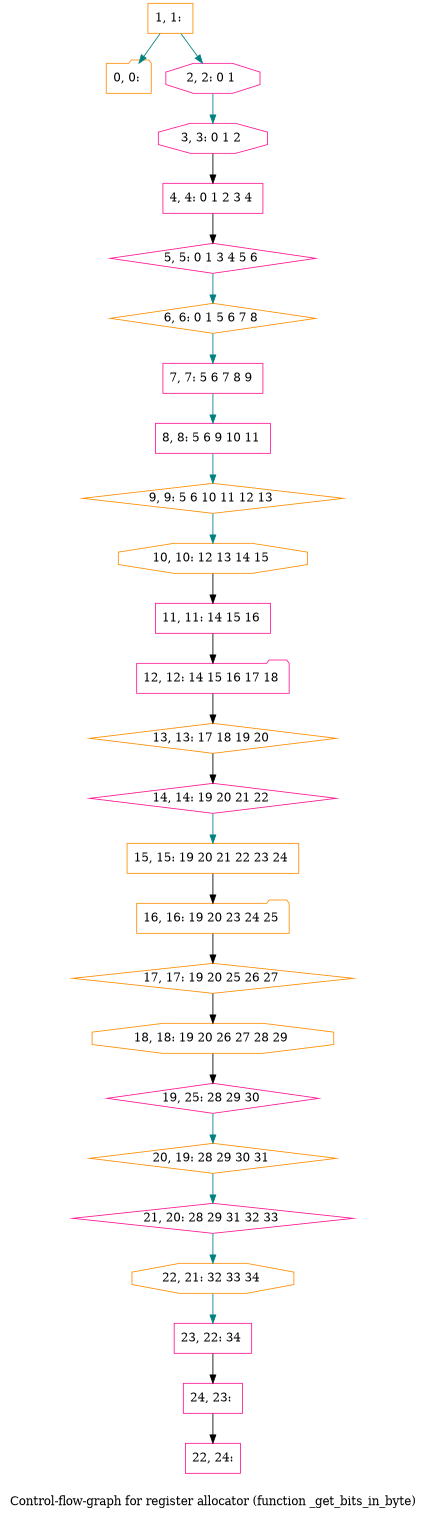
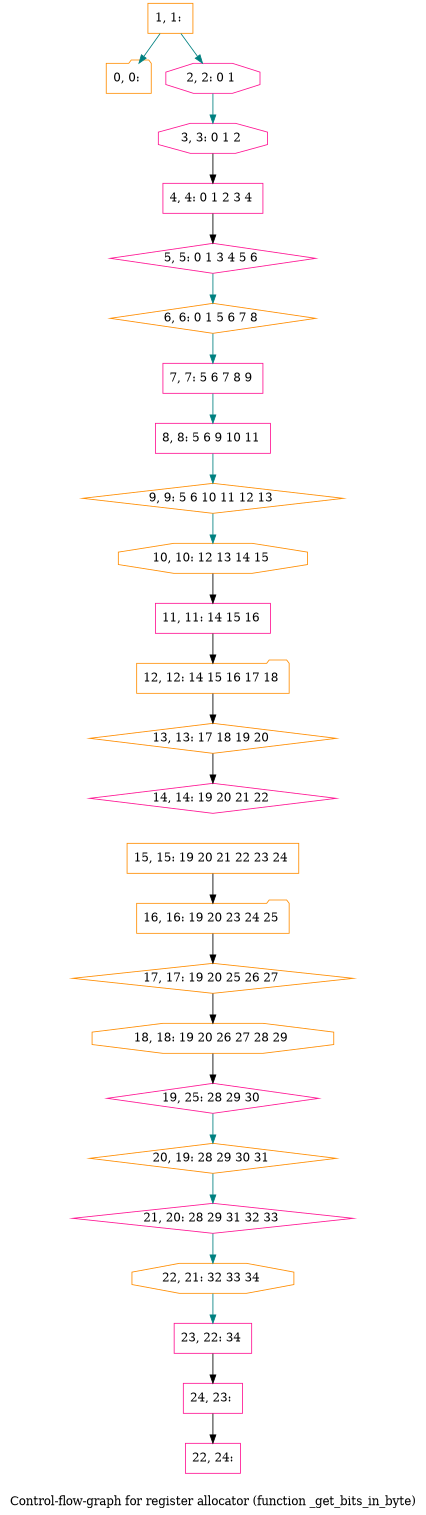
(213, 678) -> (213, 678)
(213, 824) -> none
